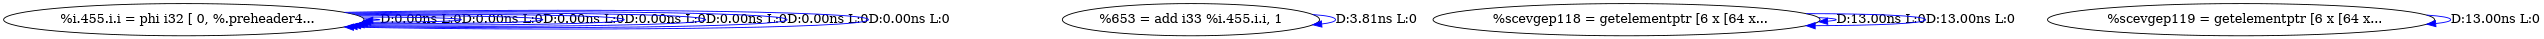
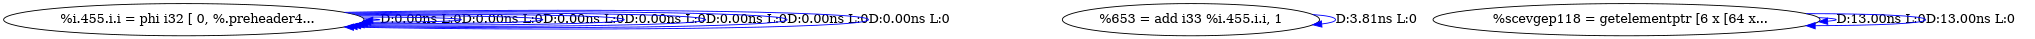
(2241, 20) -> none
